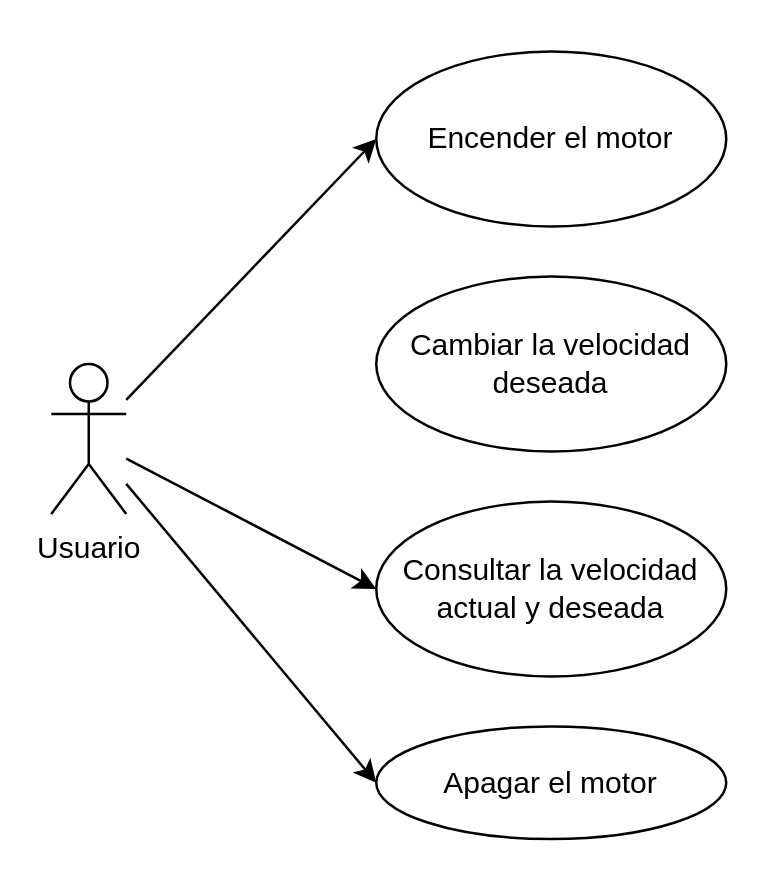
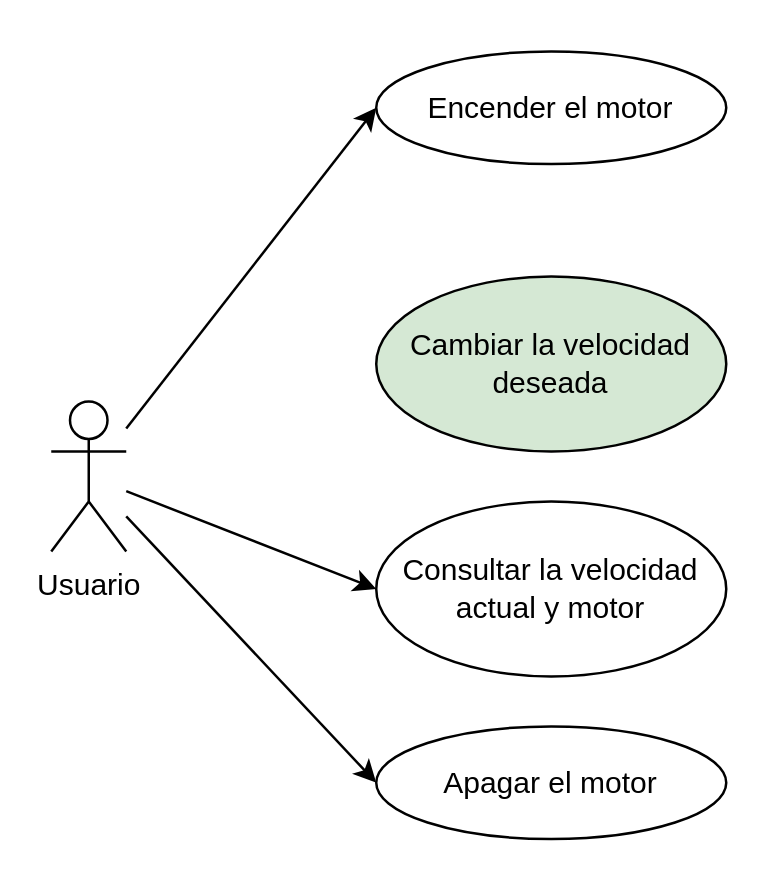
(551, 139) -> (551, 108)
(551, 364) -> (551, 364)
(89, 439) -> (89, 476)
(551, 589) -> (551, 589)
